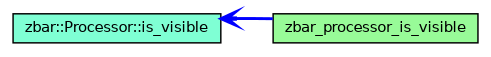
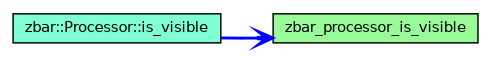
(254, 19) -> (239, 38)
